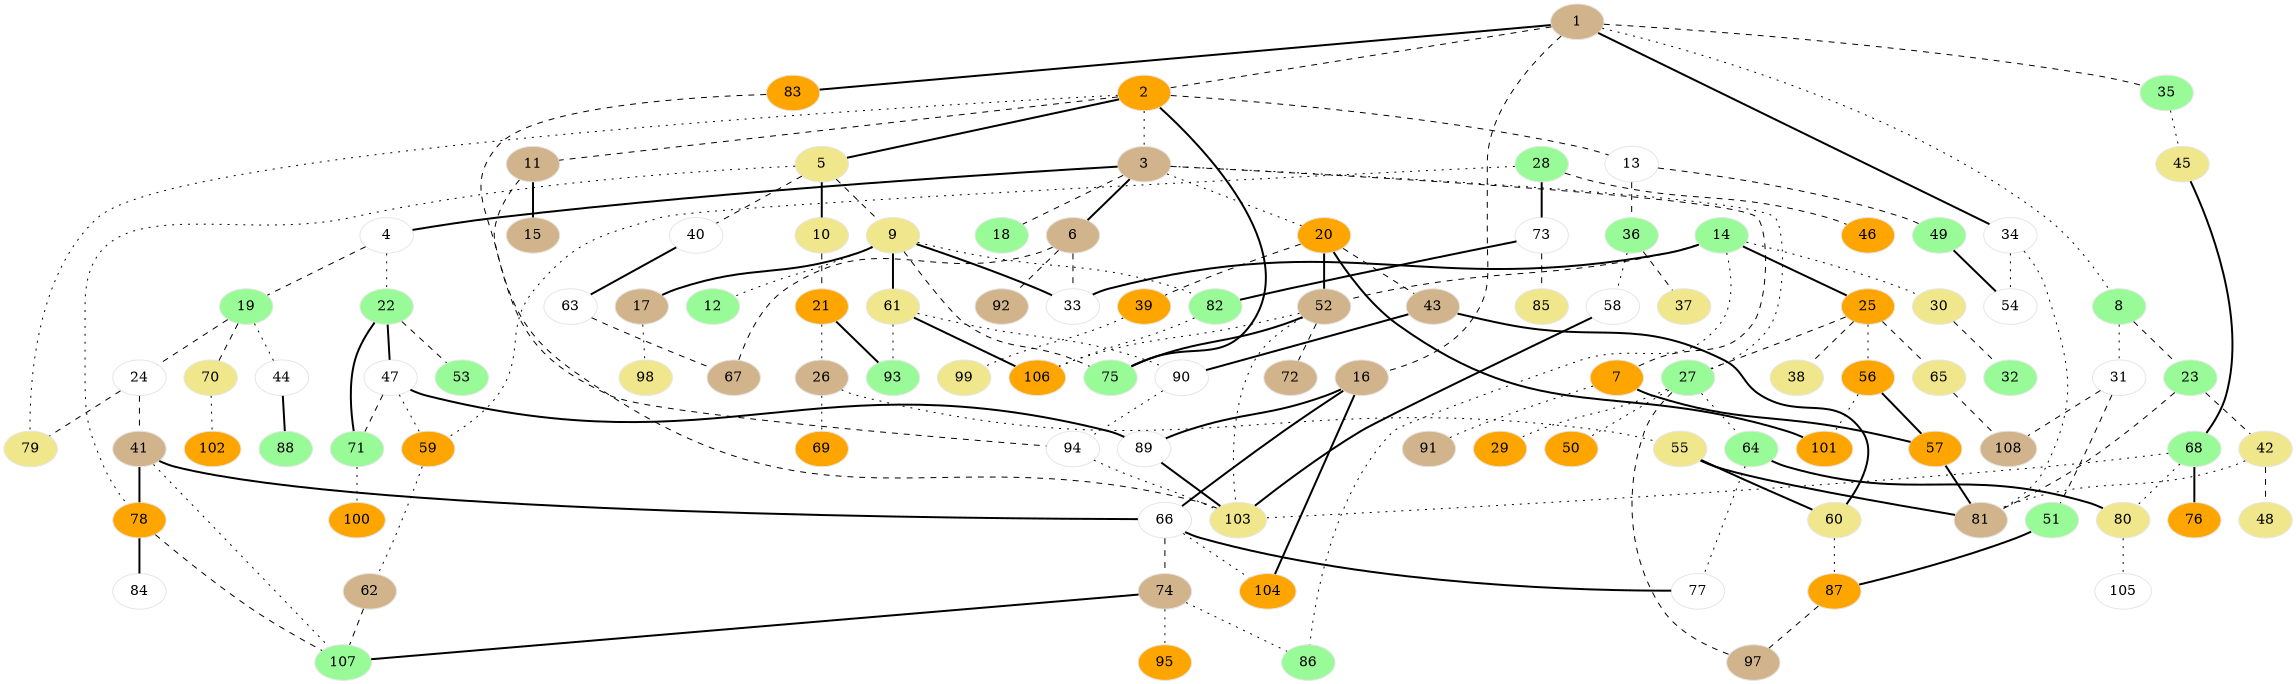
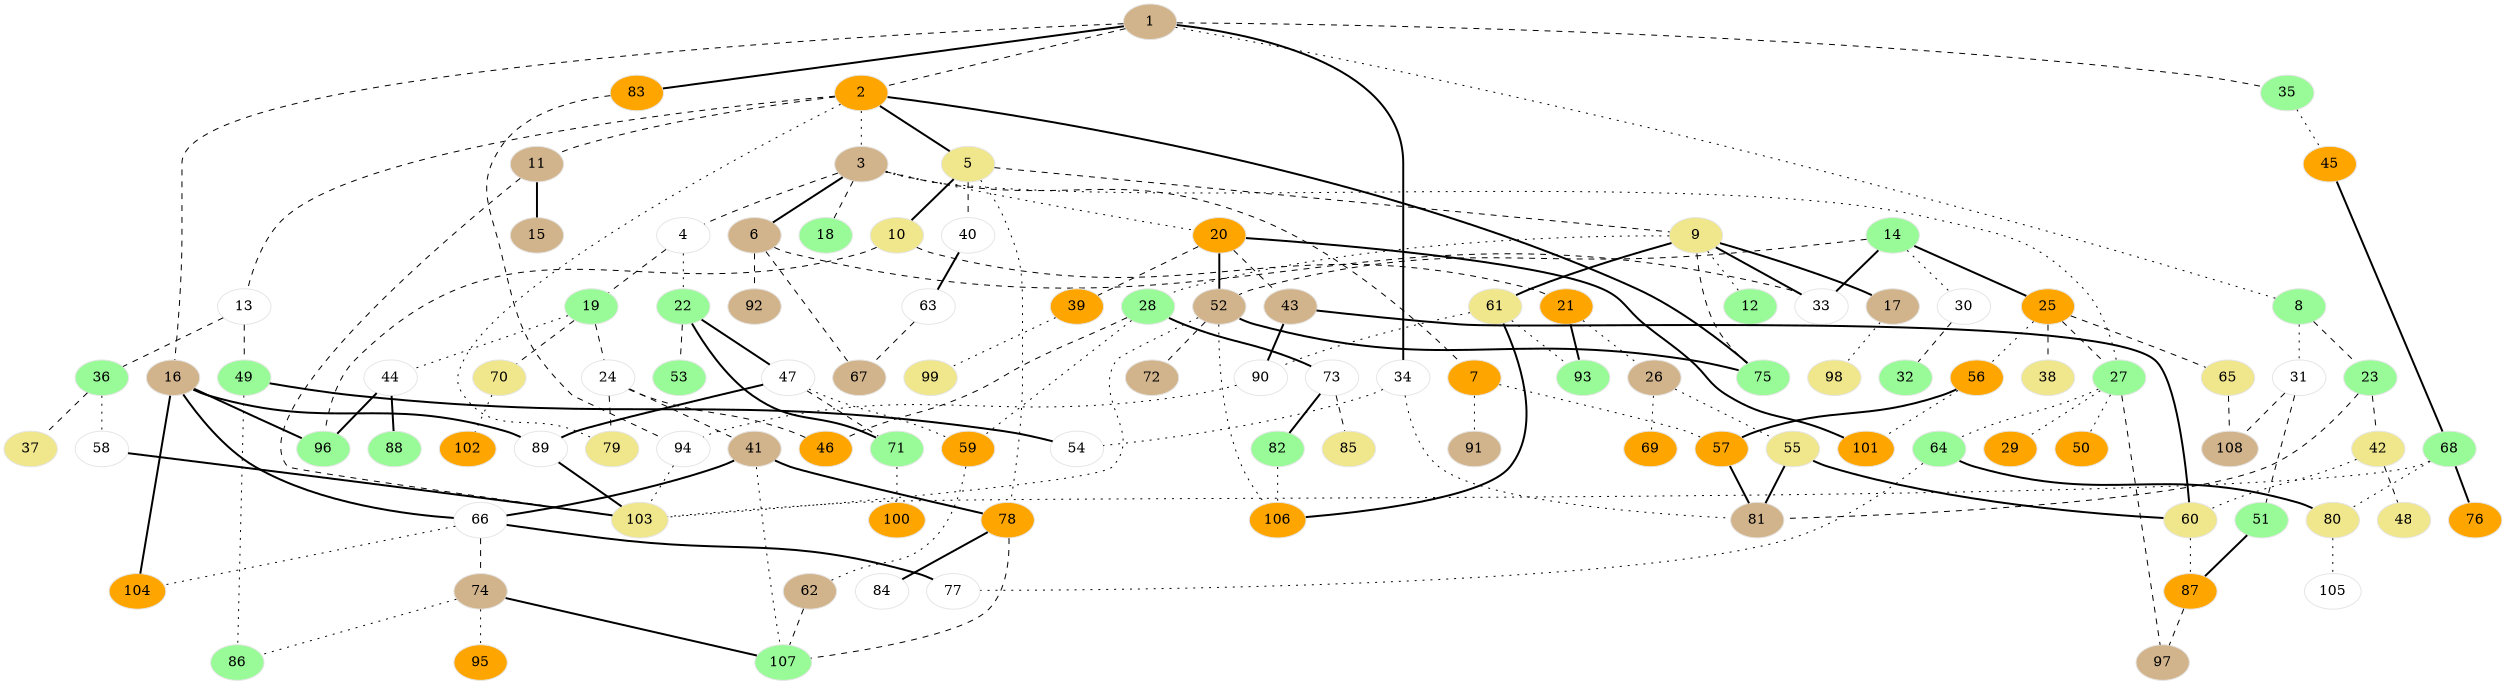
(2182, 164) -> (2330, 164)
(747, 193) -> (771, 197)
(1057, 266) -> (1429, 247)
(1939, 307) -> (1964, 307)
(1482, 396) -> (241, 520)
none -> (735, 416)
(1773, 419) -> (1601, 409)
none -> (323, 449)
(2123, 485) -> (2284, 484)
